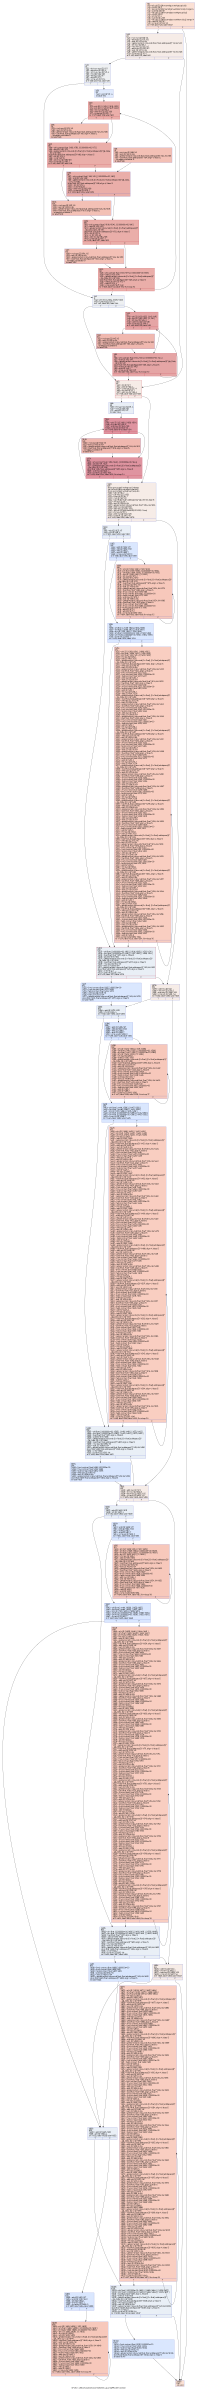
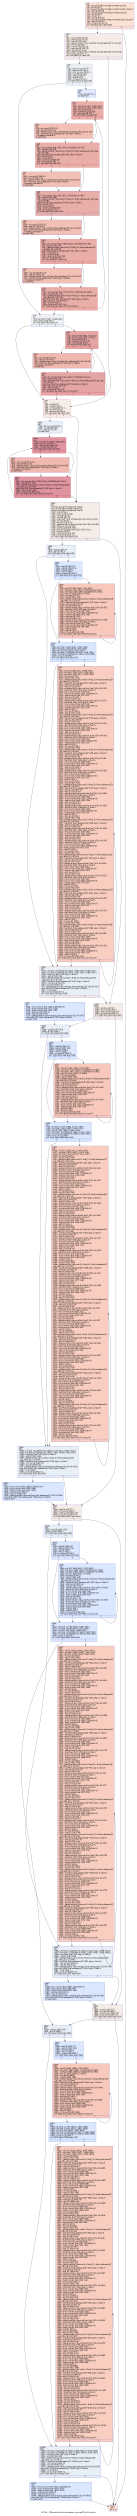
(62, 184) -> (51, 169)
(141, 1572) -> (87, 1591)
(111, 2054) -> (92, 2002)
none -> (72, 2132)
